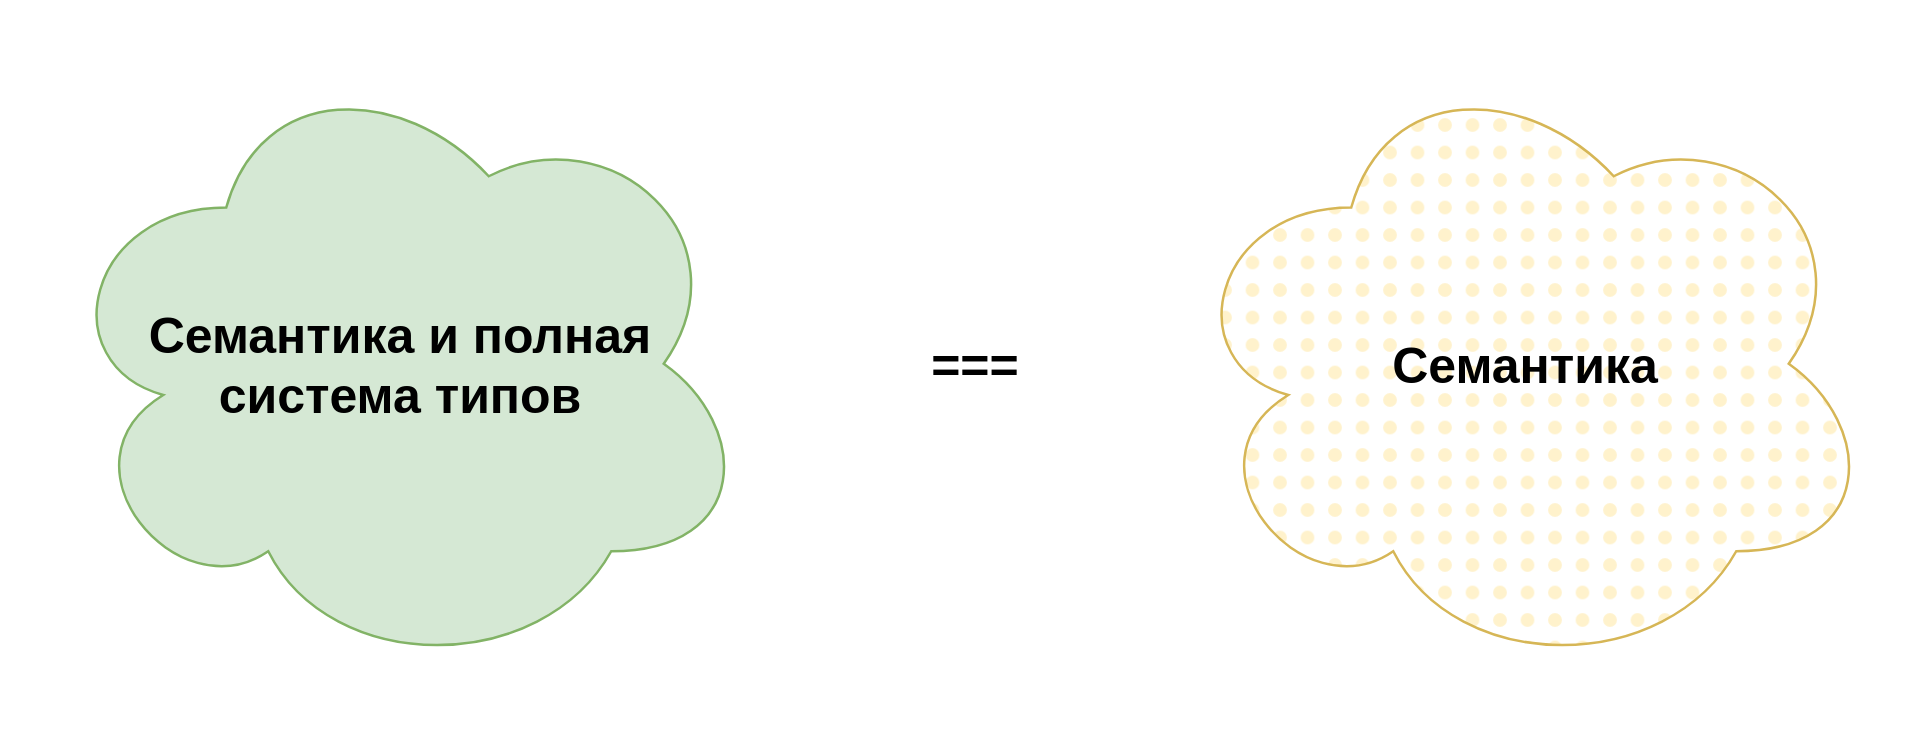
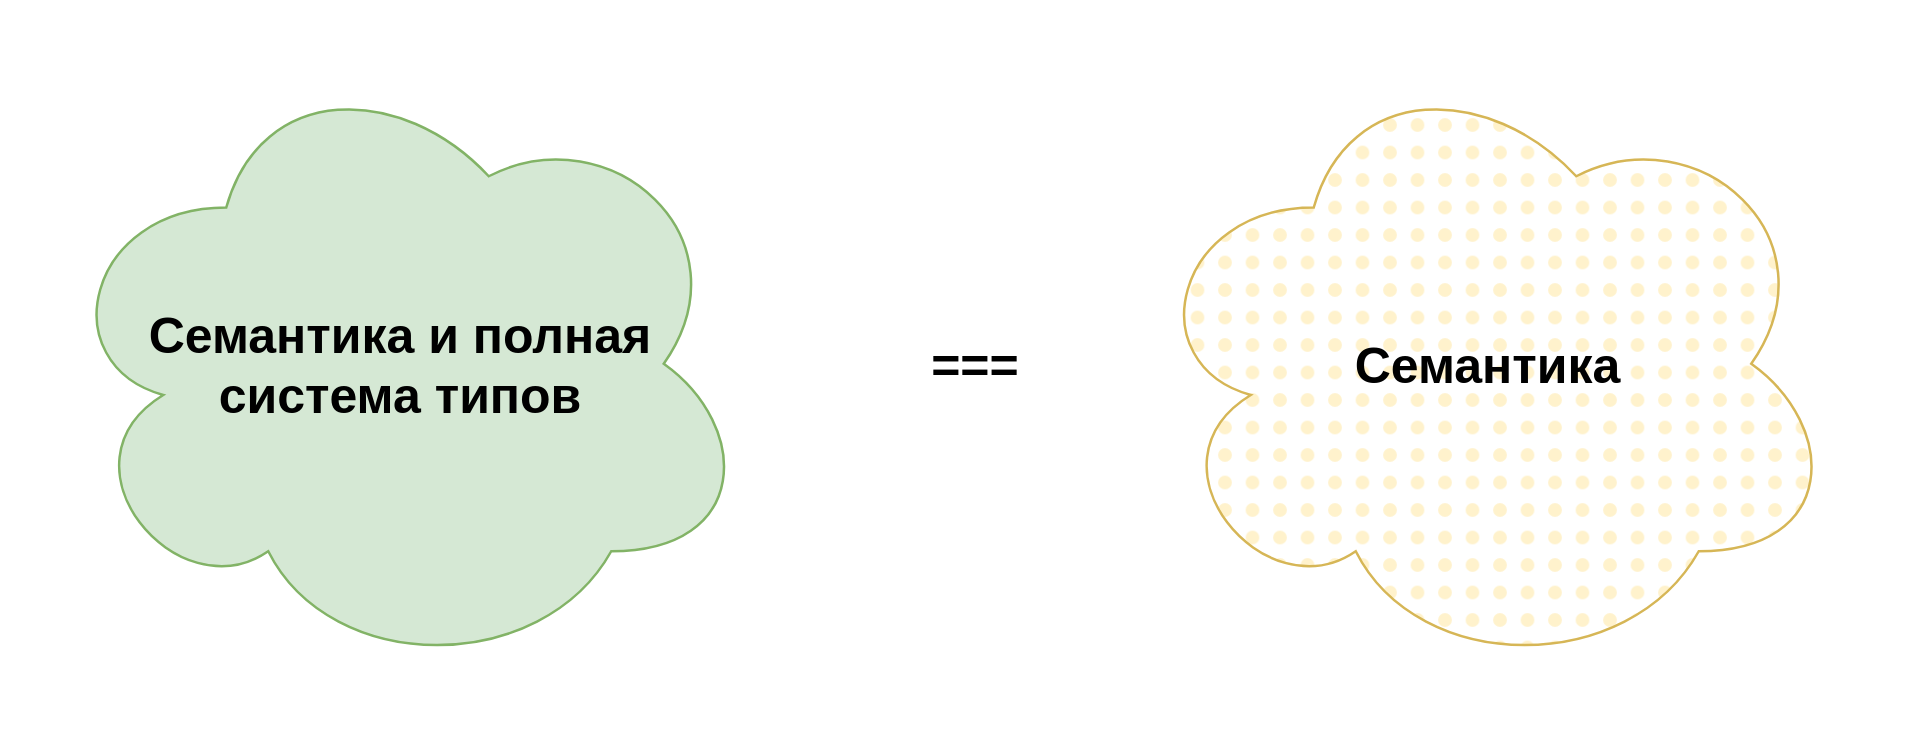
(1526, 364) -> (1489, 364)
